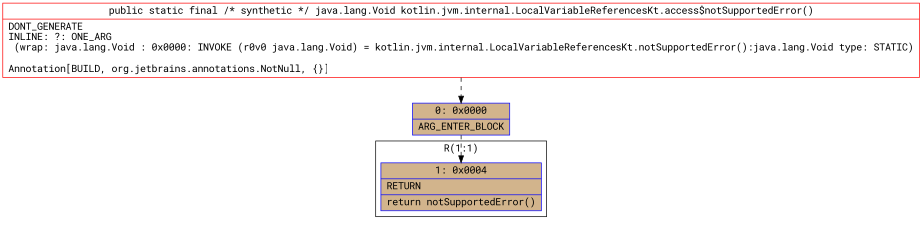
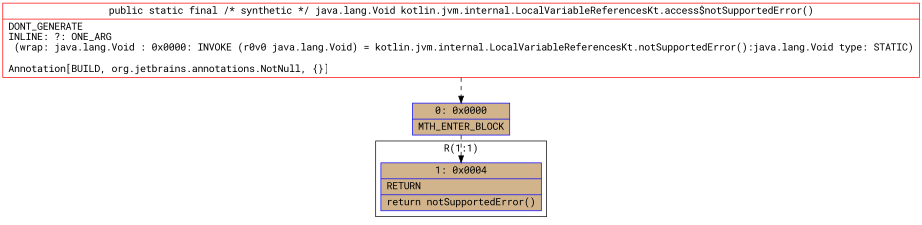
(461, 127) -> (461, 127)
